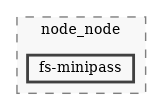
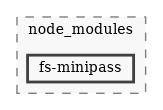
(81, 30) -> (81, 30)
